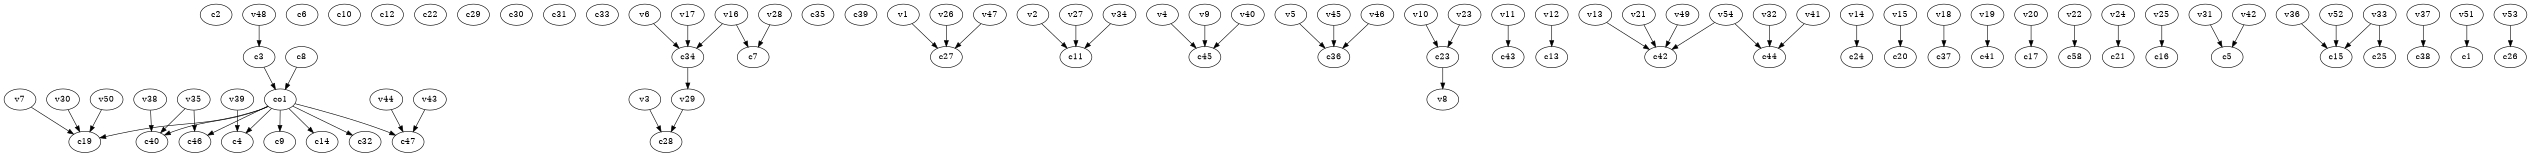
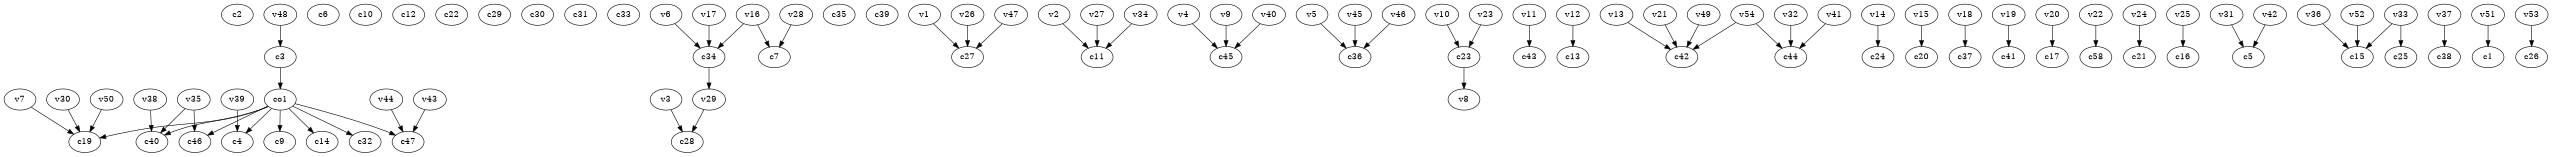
(302, 57) -> none
